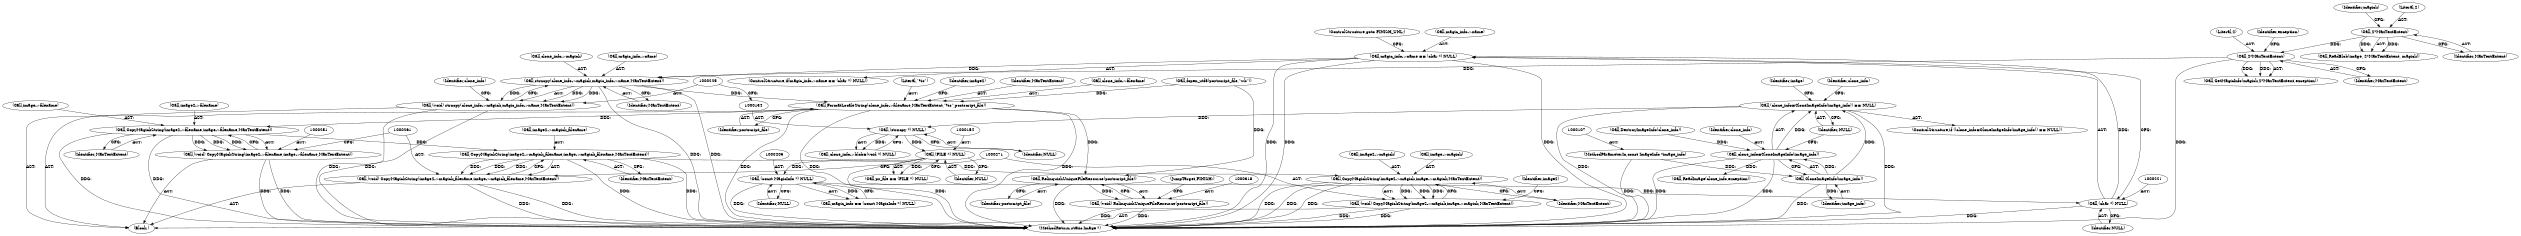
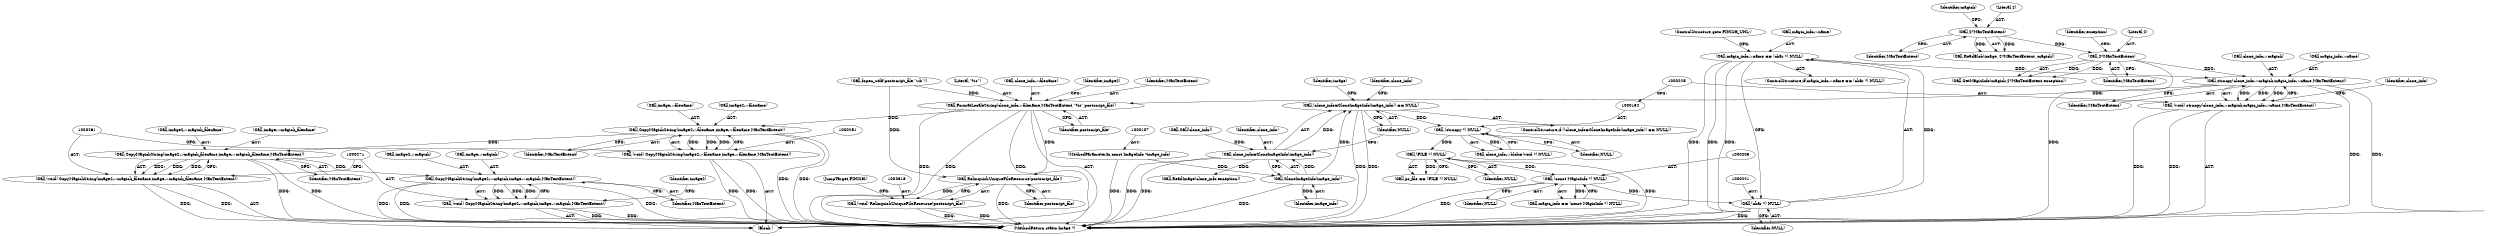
none -> (284, 130)
(965, 130) -> none
(1646, 130) -> (1191, 130)
